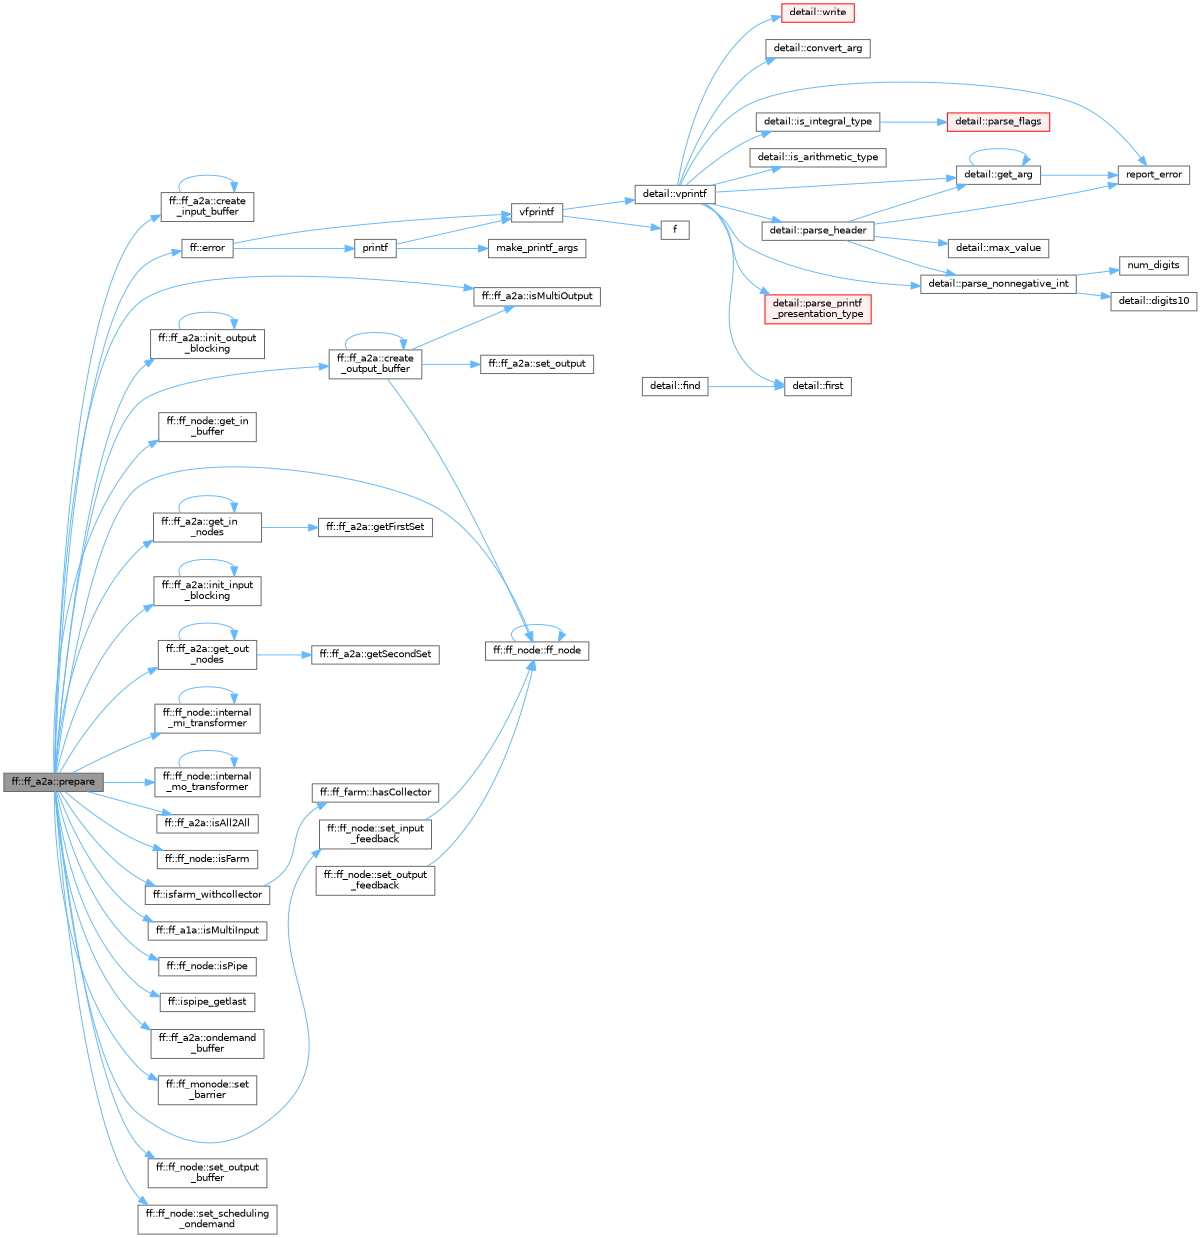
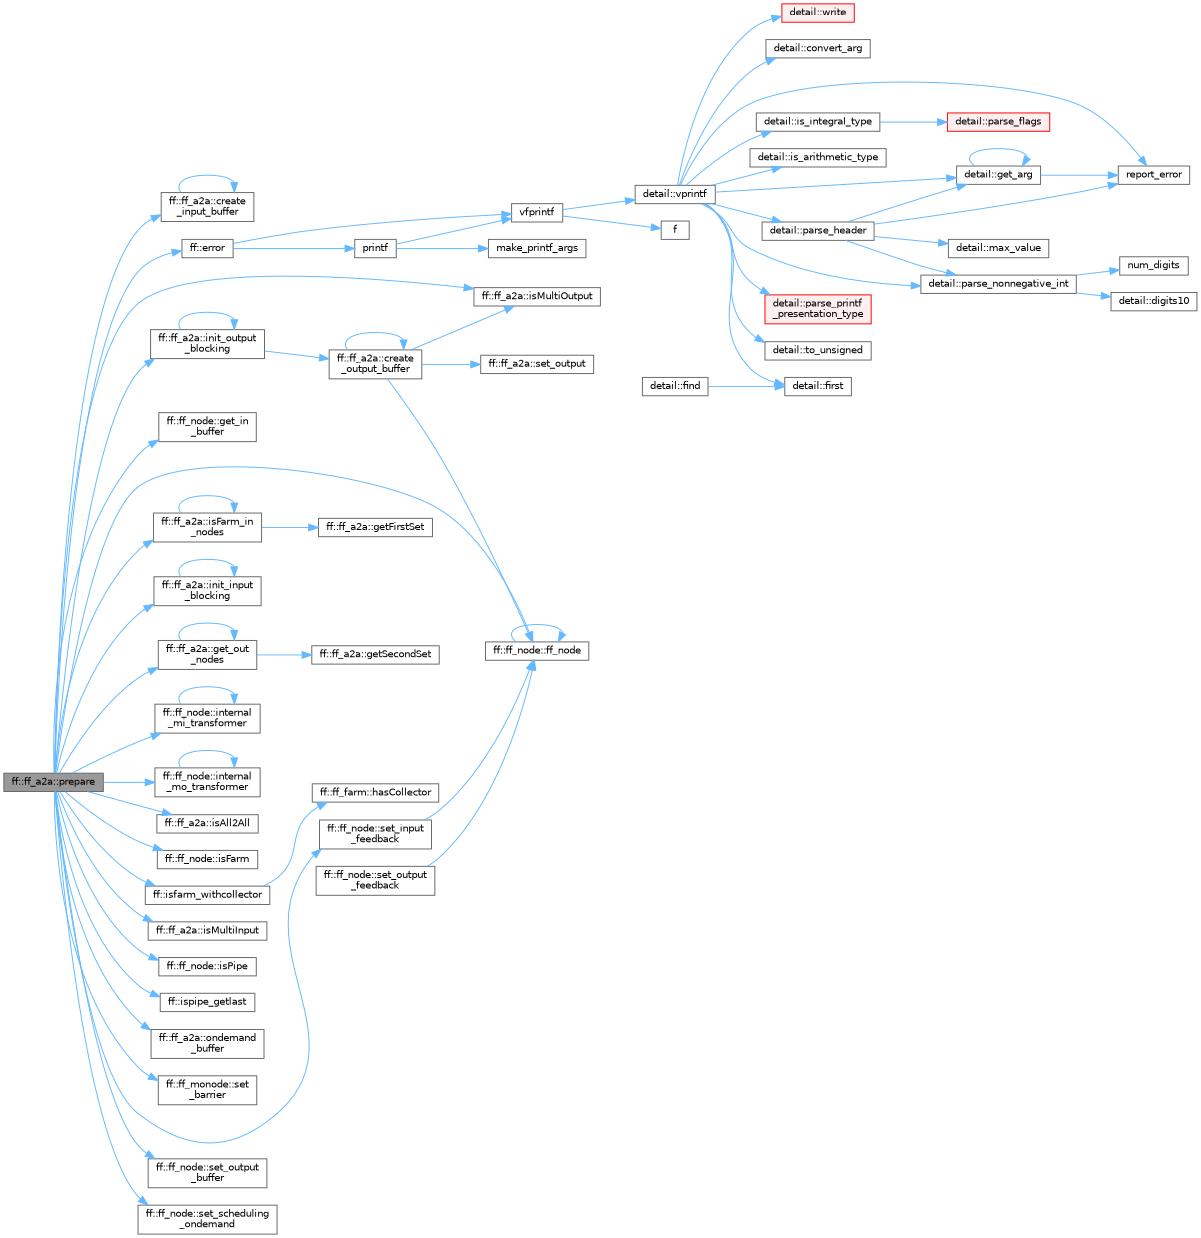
none -> (818, 351)
(111, 452) -> (292, 354)
(208, 528) -> (208, 528)
(208, 931) -> (208, 931)
